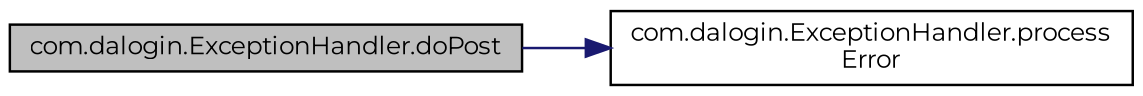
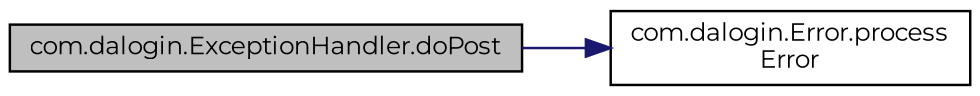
(872, 48) -> (790, 48)
